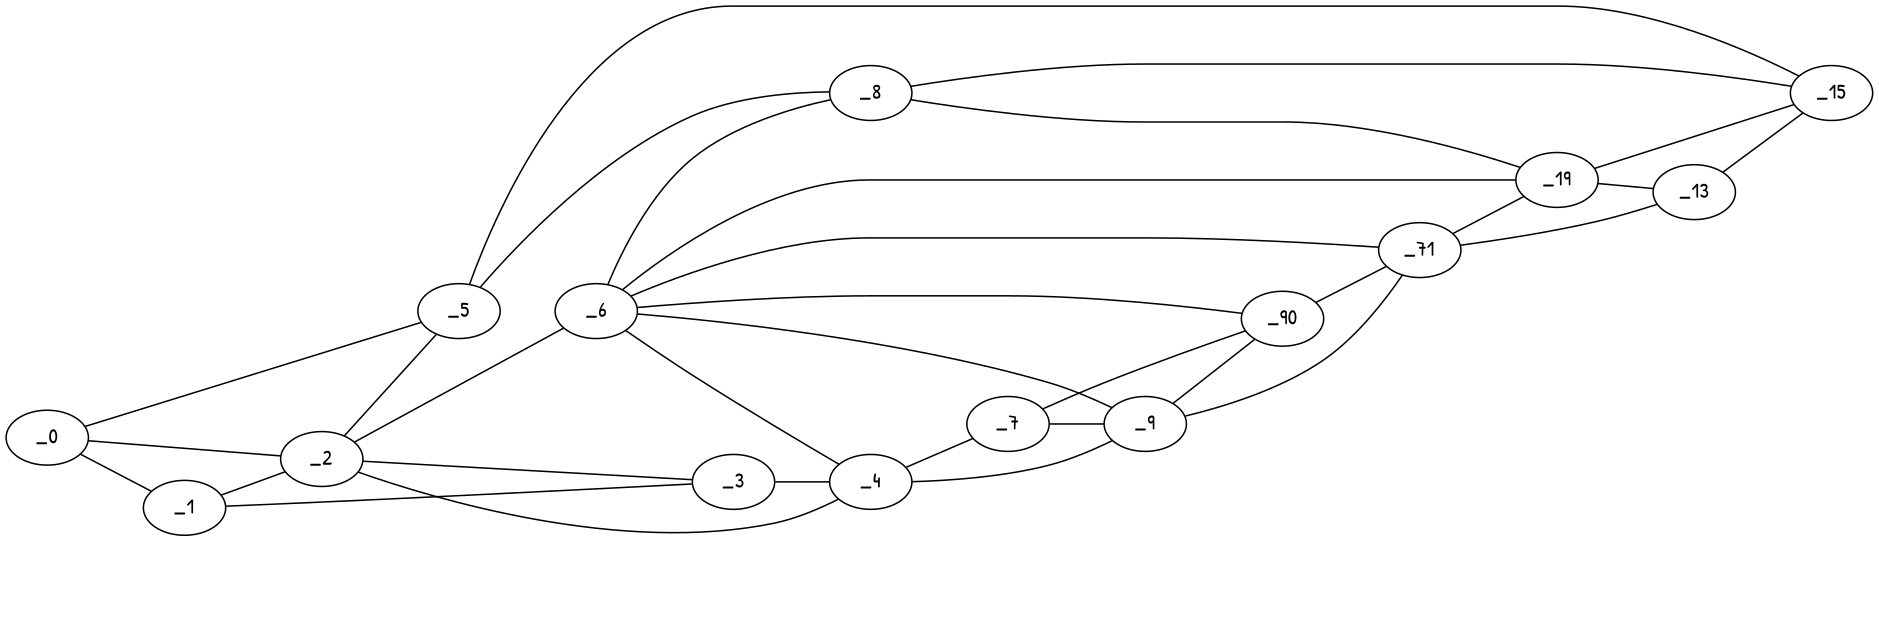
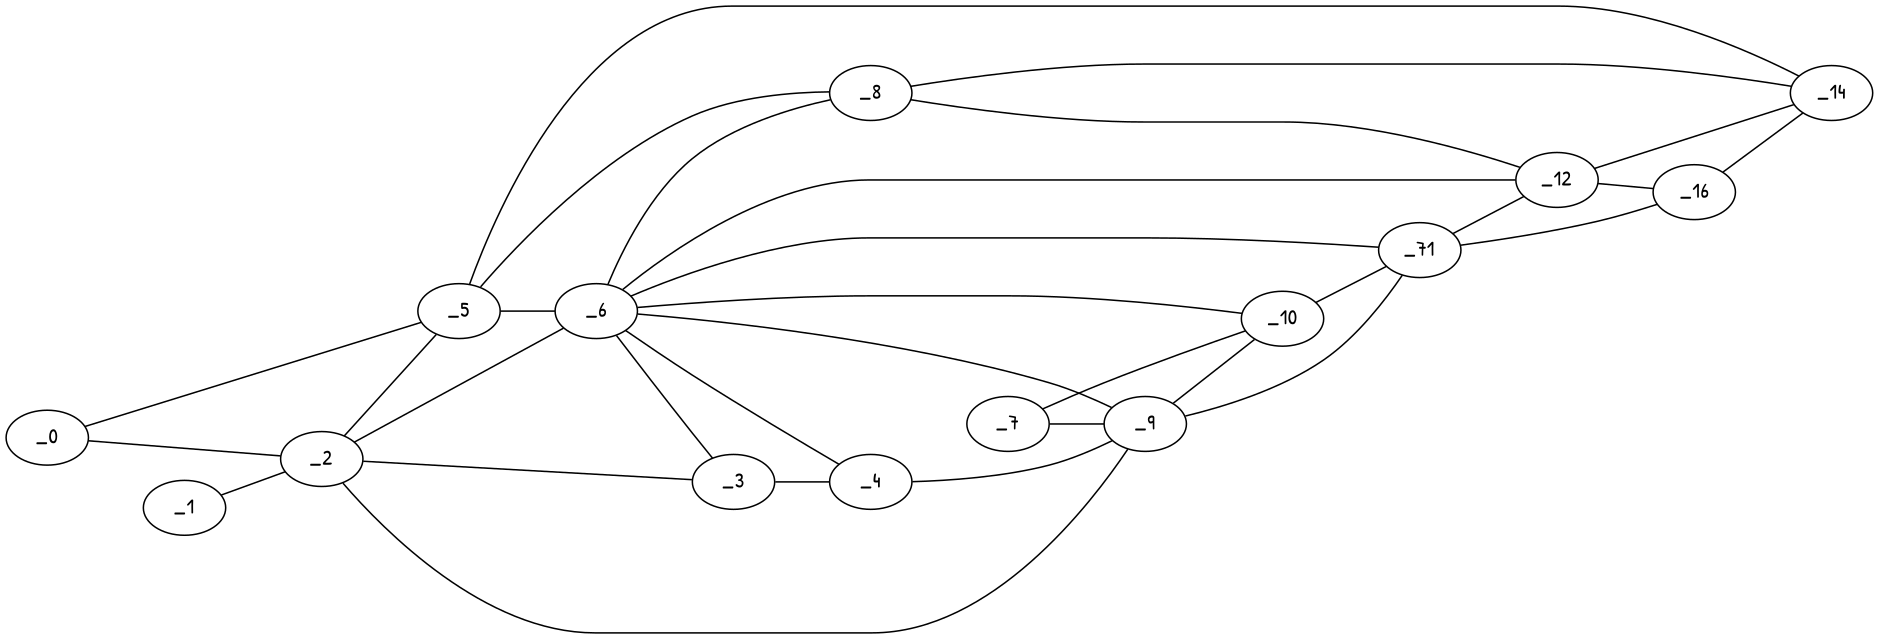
(1832, 93) -> (1832, 93)
(1557, 180) -> (1557, 180)
(1694, 192) -> (1694, 192)
none -> (528, 311)
(1283, 319) -> (1283, 319)
(939, 453) -> none
(116, 473) -> none
(471, 495) -> (664, 397)
(597, 528) -> (746, 633)
